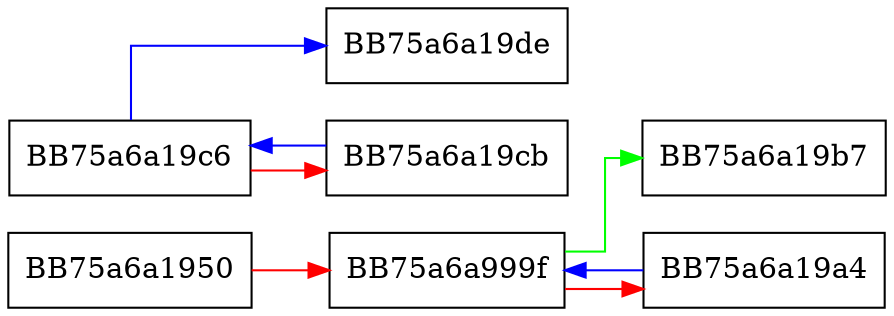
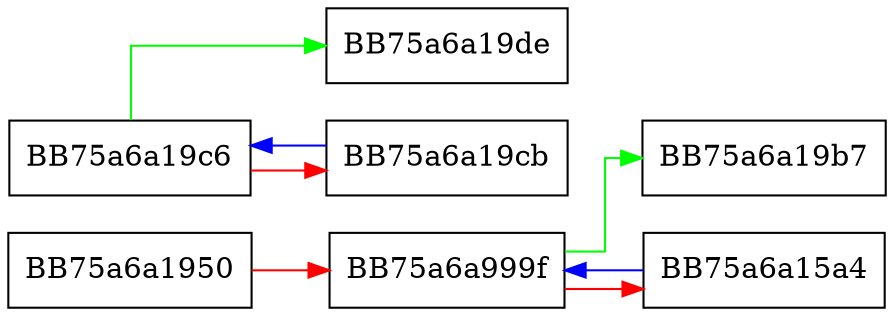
(181, 46) -> (181, 46)
(764, 270) -> (764, 270)
